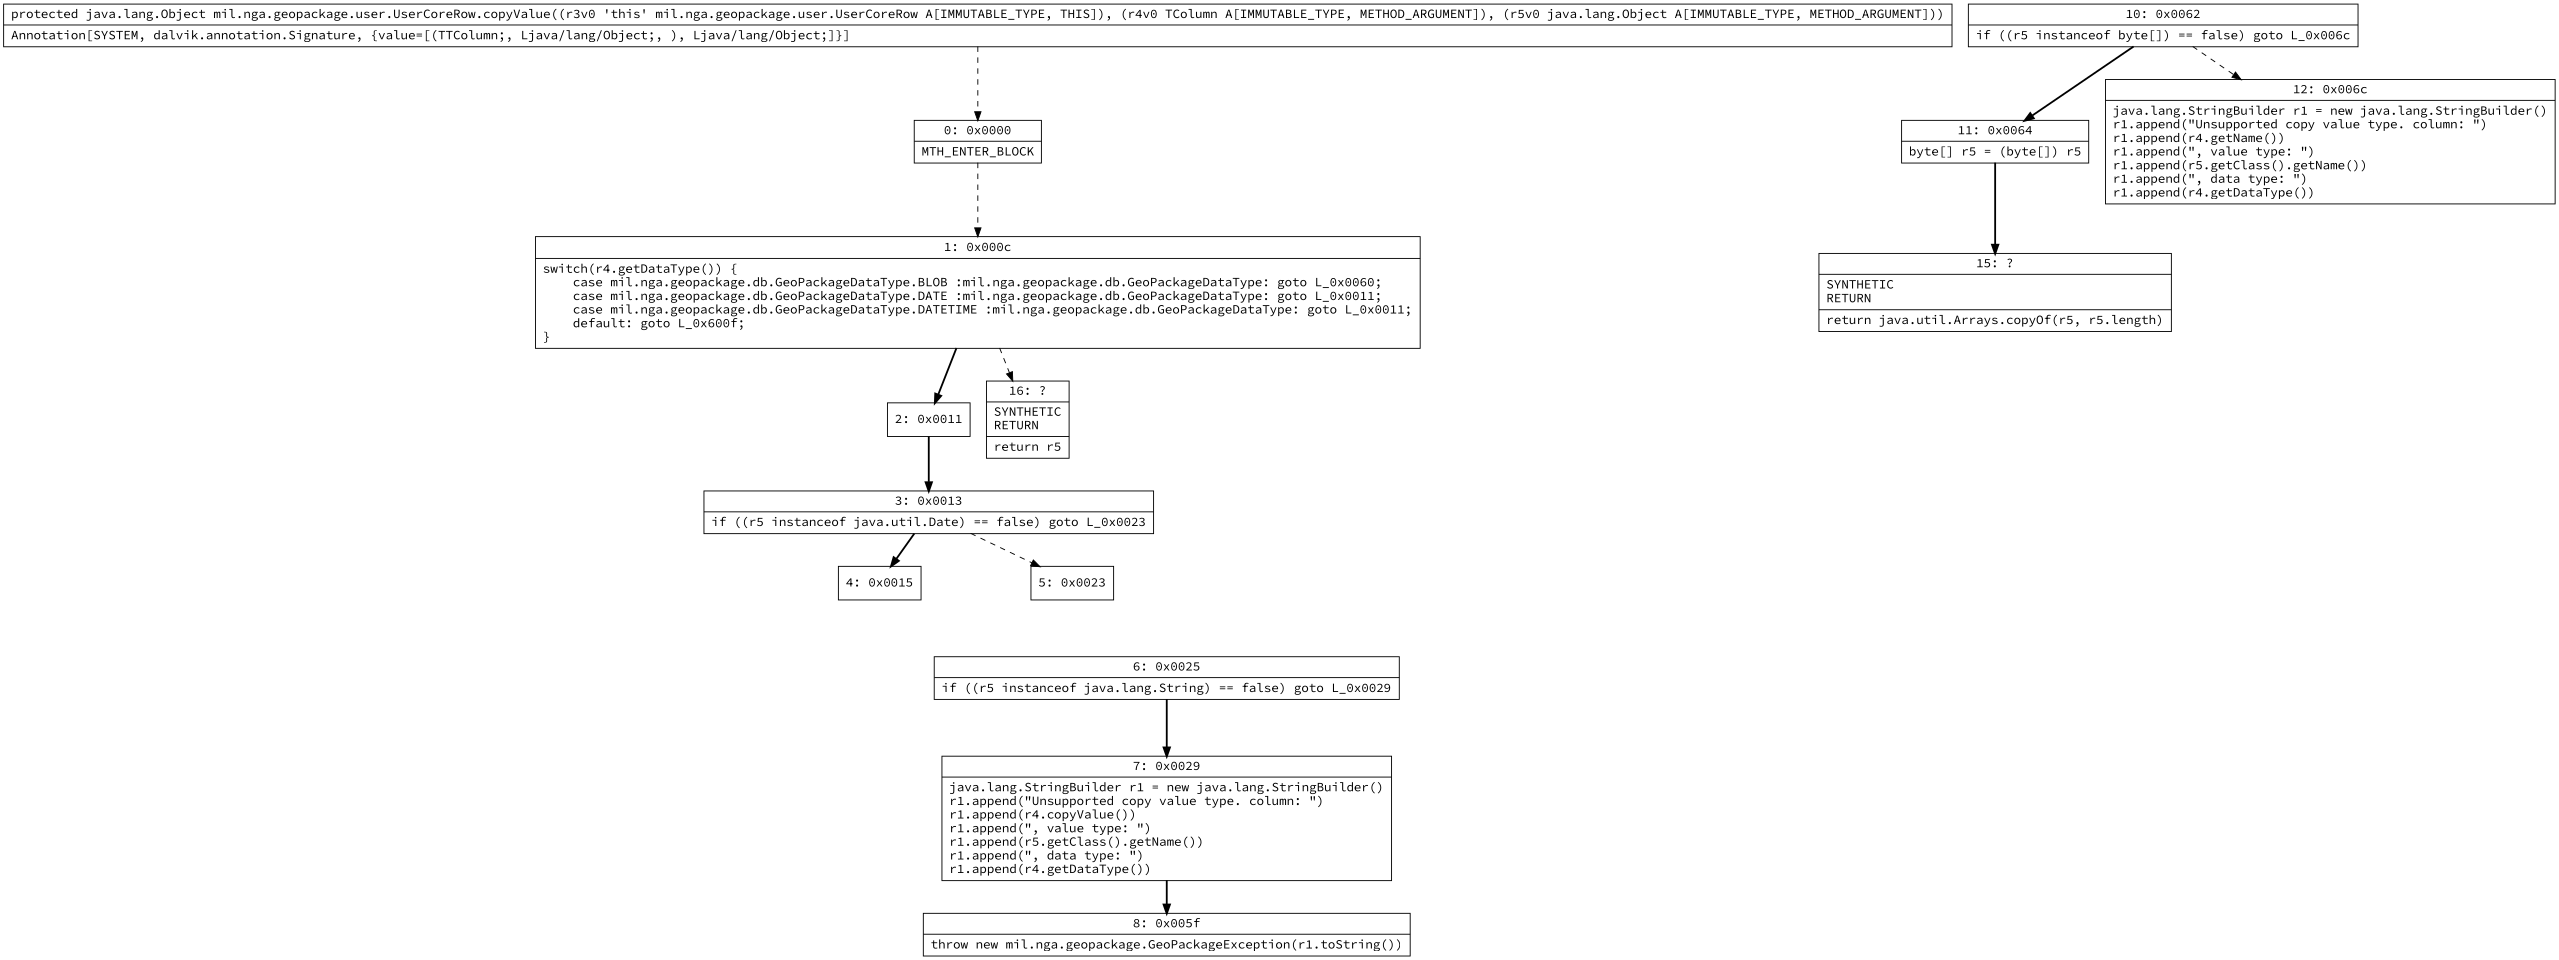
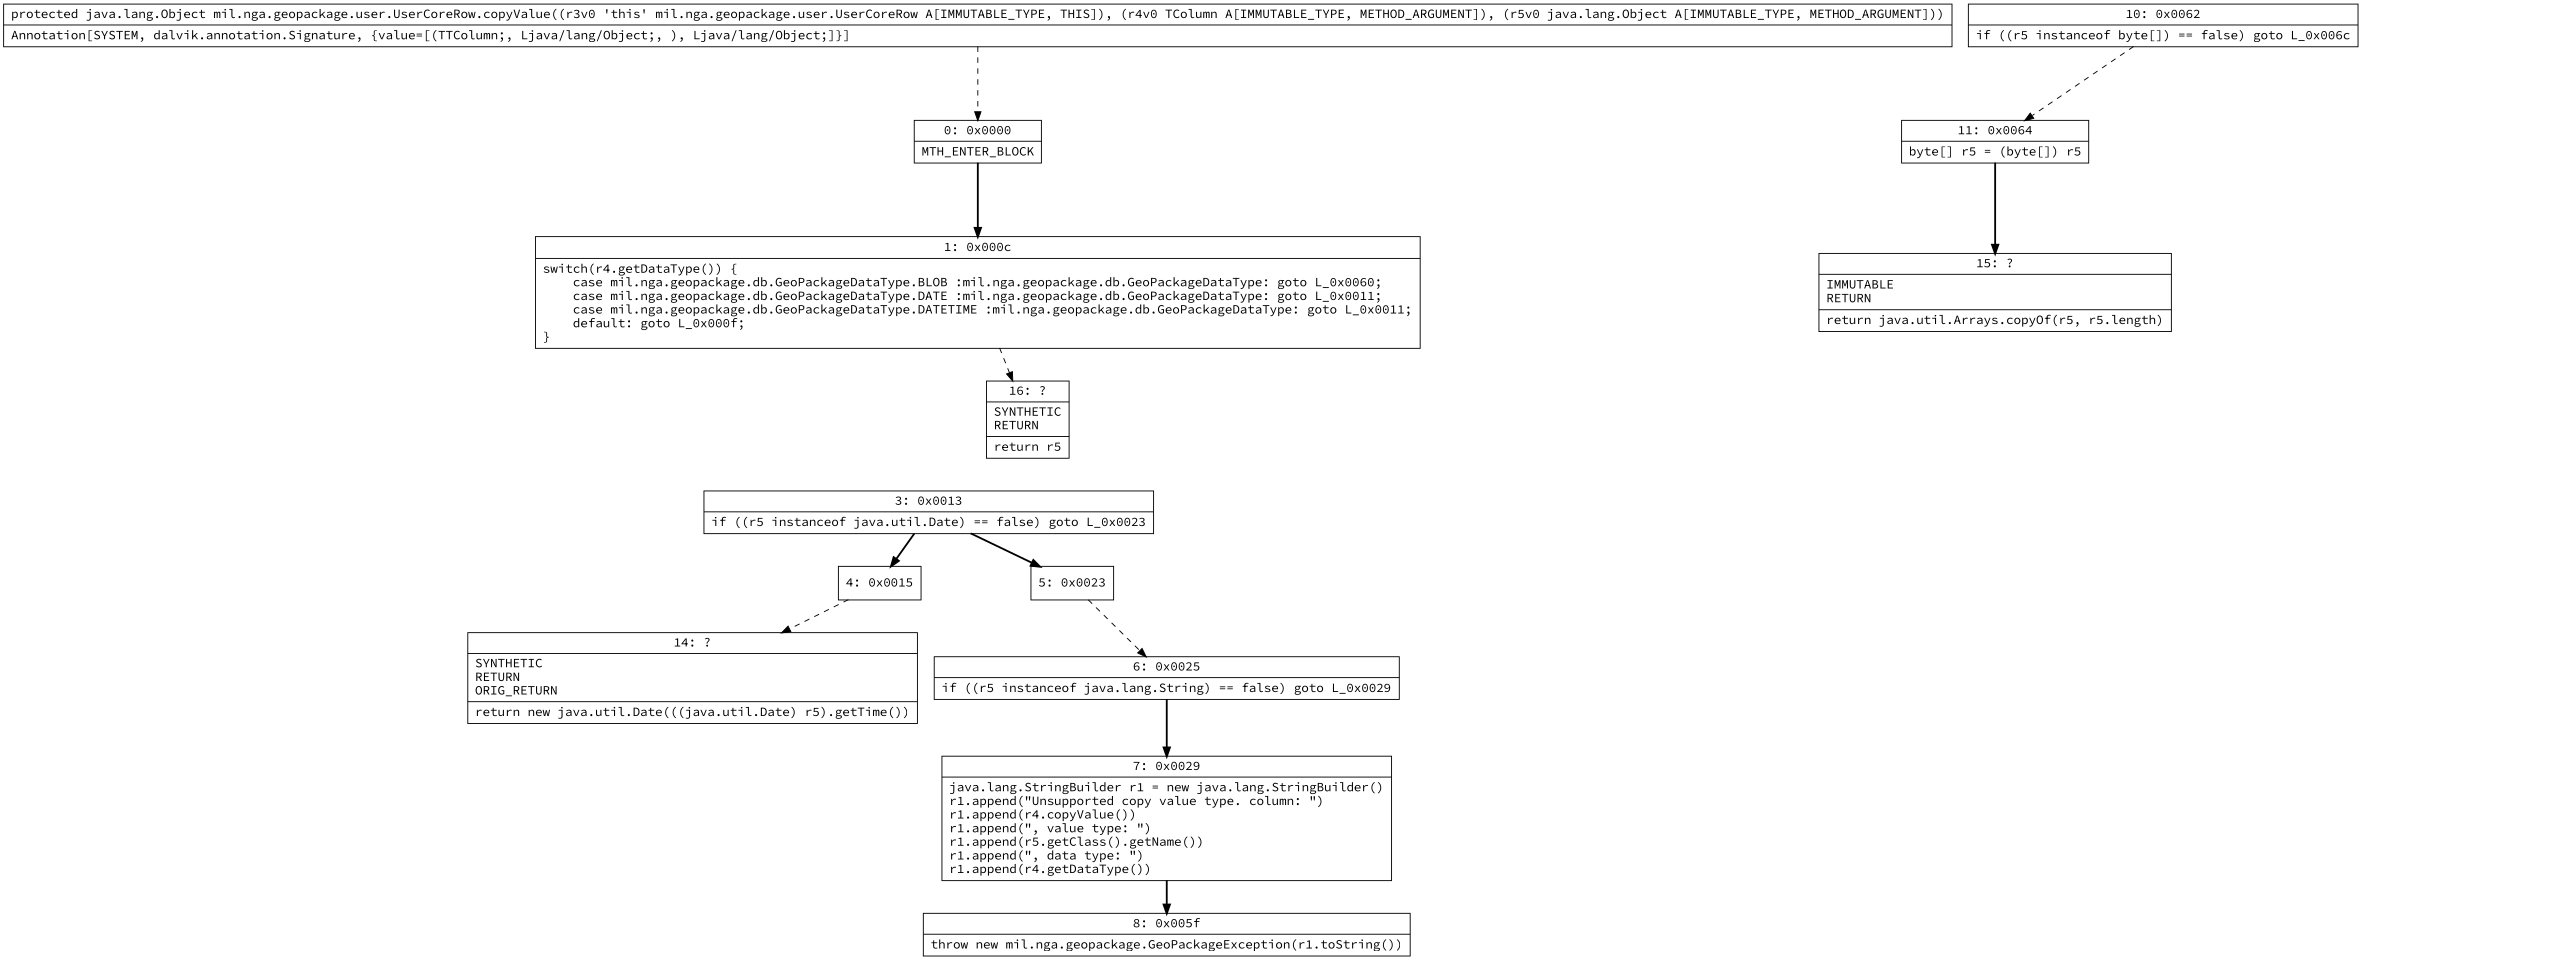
(2083, 81) -> (2083, 81)
(2330, 142) -> none
(978, 195) -> (978, 195)
(1860, 285) -> (1860, 285)
(644, 323) -> (644, 323)
(929, 420) -> none
(1001, 548) -> (1001, 548)
none -> (1114, 625)
none -> (693, 678)
